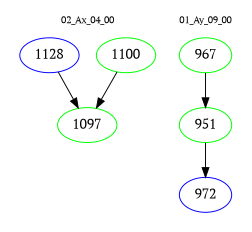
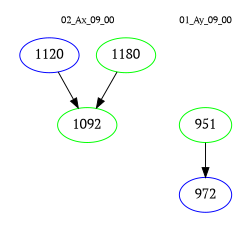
(88, 21) -> (88, 21)
(49, 55) -> (49, 55)
(126, 55) -> (126, 55)
(206, 55) -> none
(87, 125) -> (87, 125)
